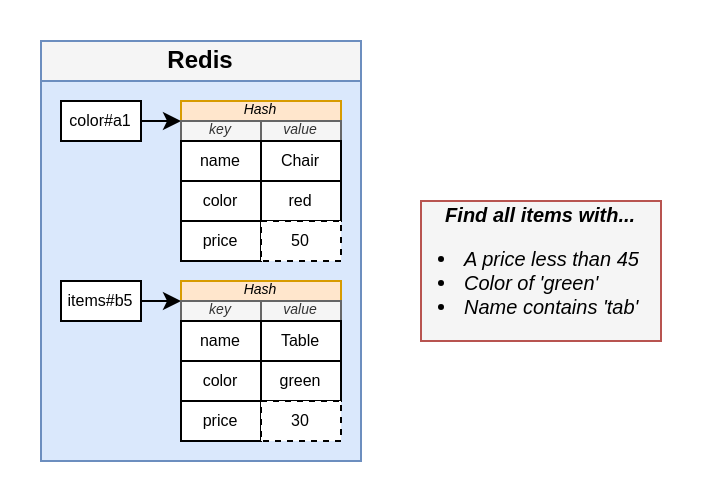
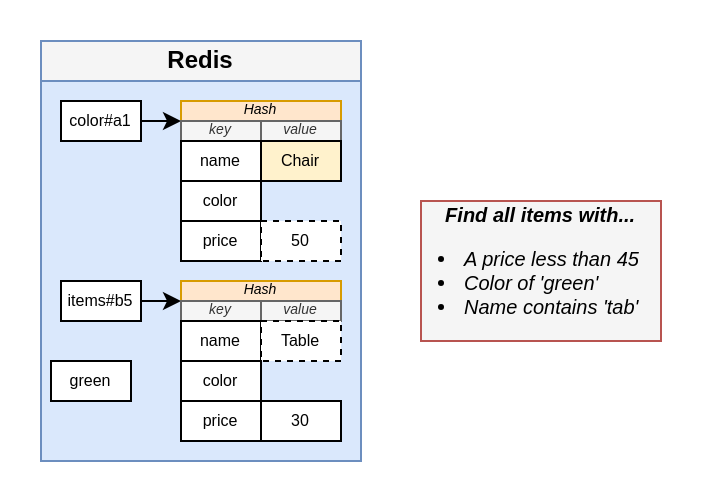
(301, 161) -> (301, 161)
(301, 201) -> none
(301, 341) -> (301, 341)
(301, 381) -> (91, 381)
(301, 421) -> (301, 421)
